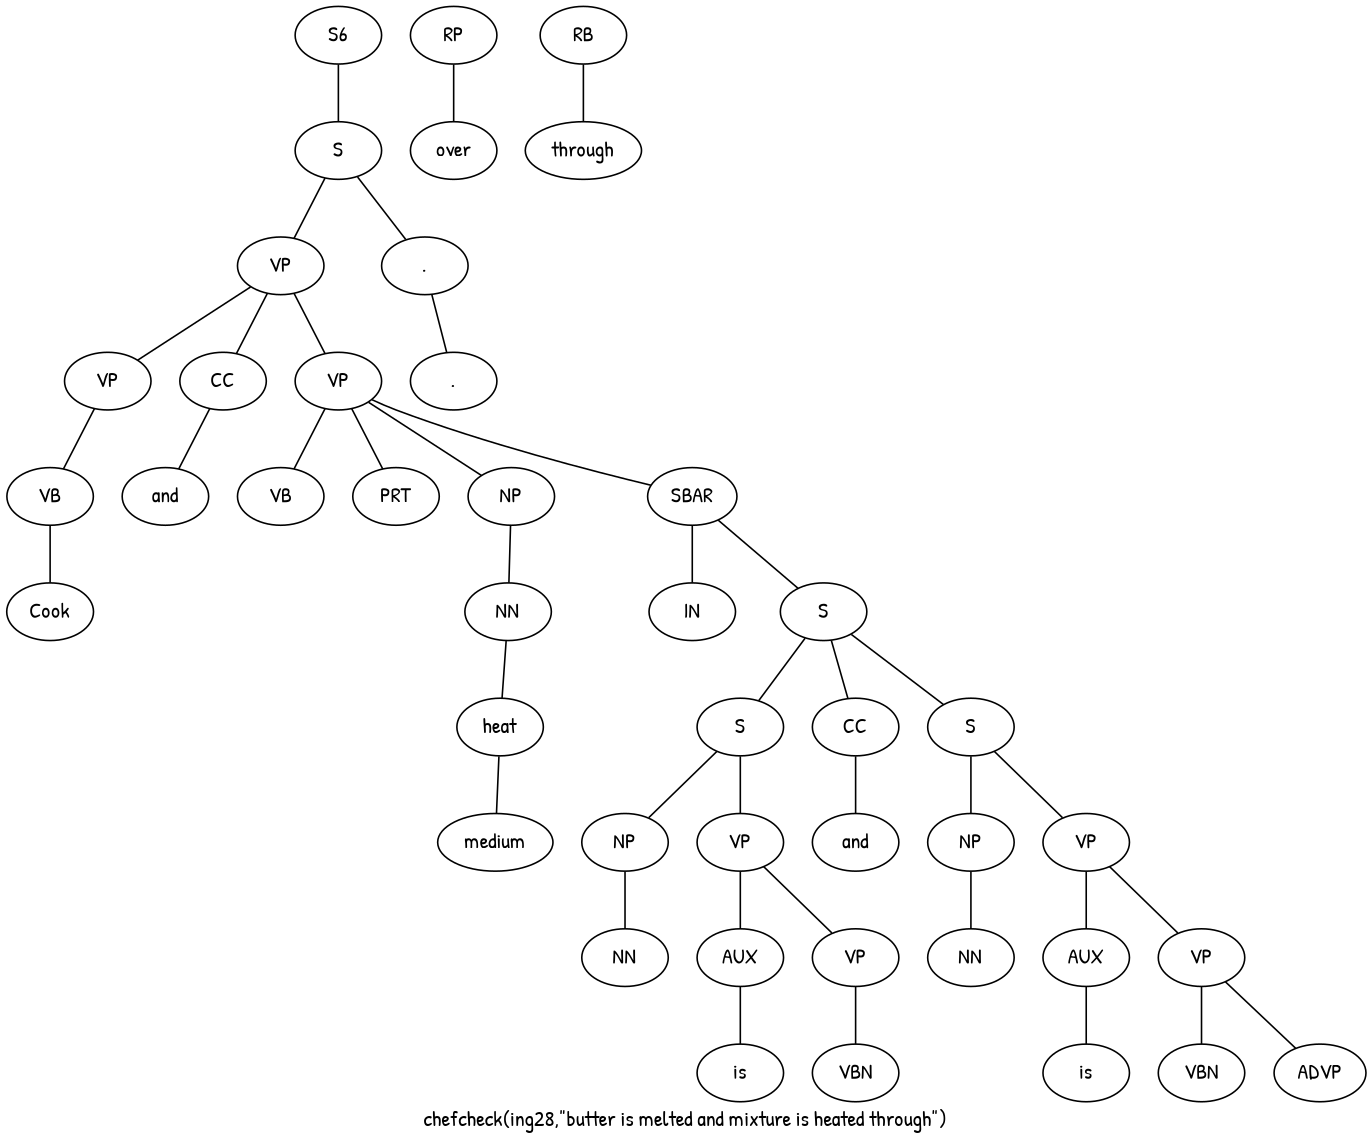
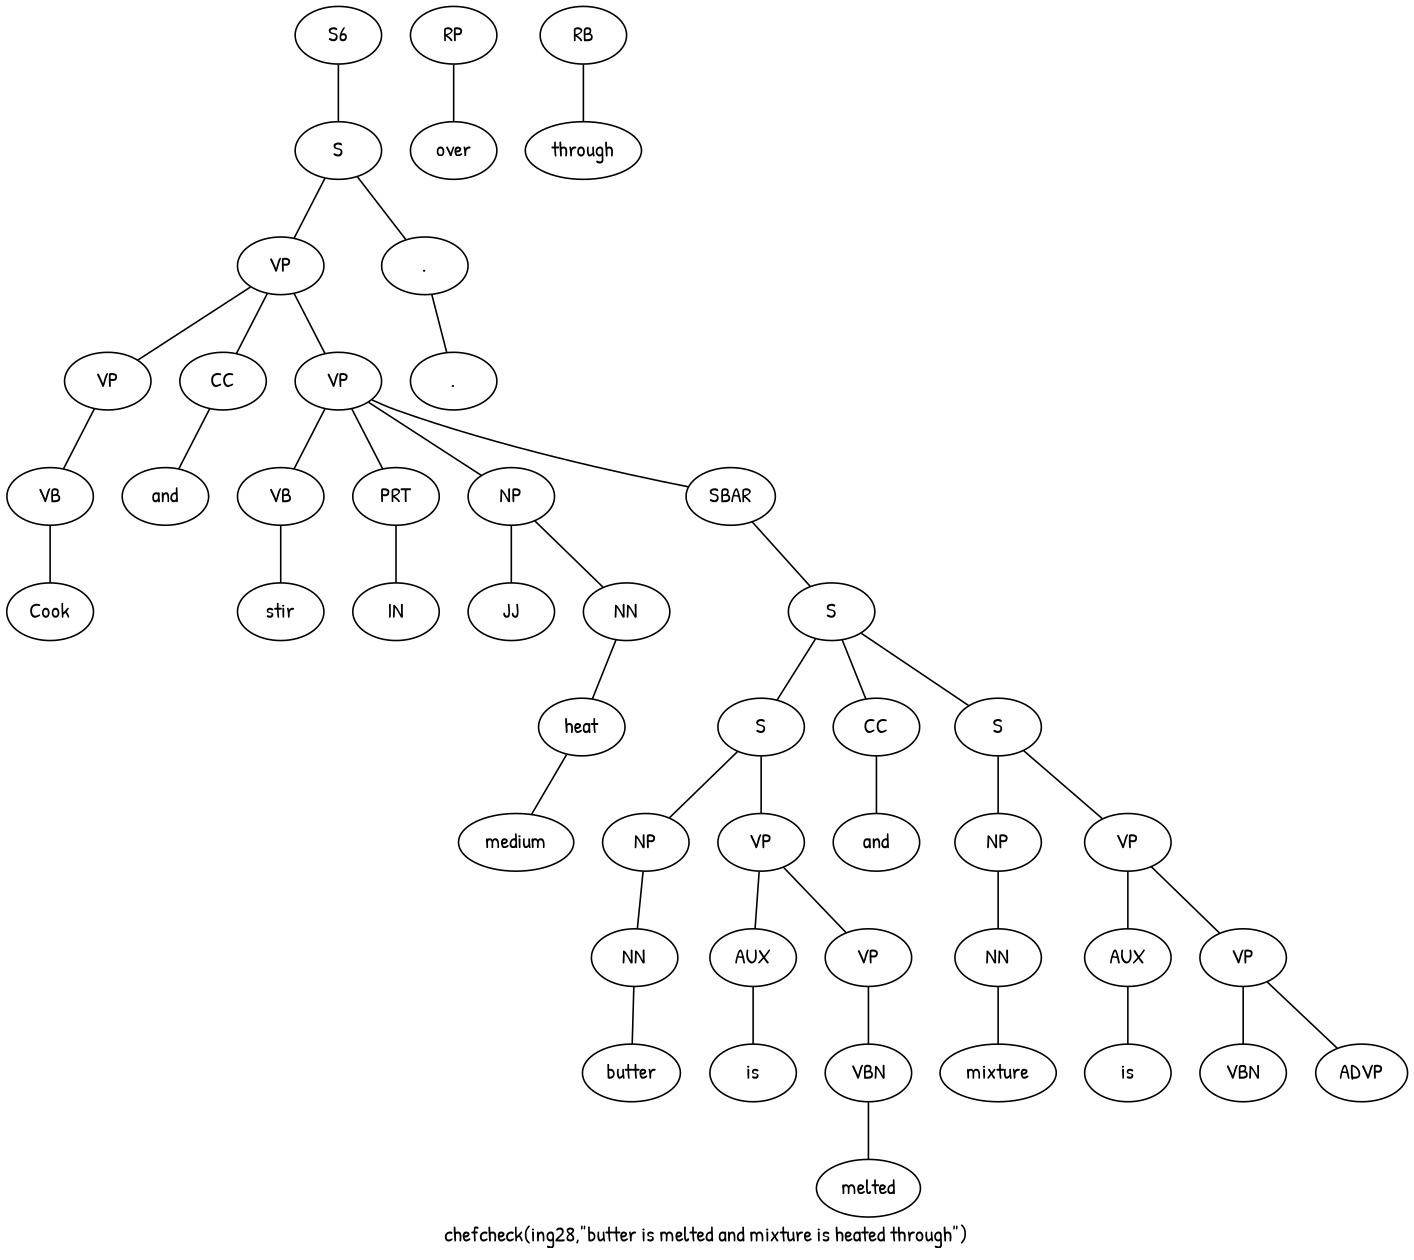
(692, 554) -> (396, 554)
none -> (281, 612)
none -> (511, 612)
none -> (631, 1073)
none -> (998, 1073)
none -> (868, 1188)
